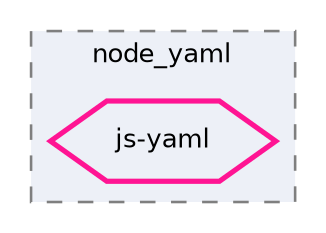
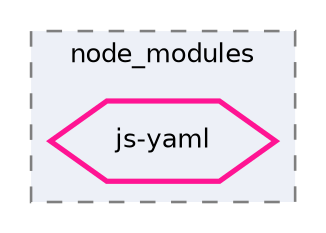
(163, 56) -> (163, 56)
